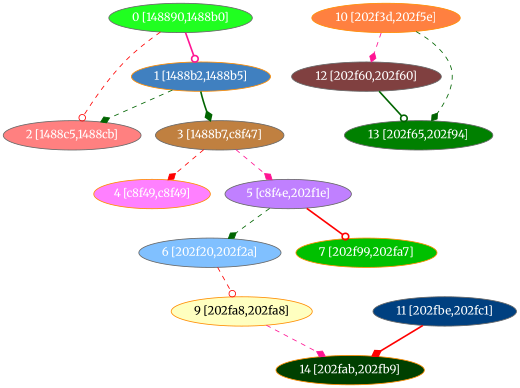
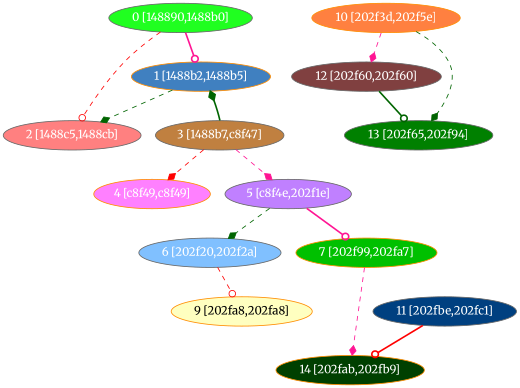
(203, 101) -> (217, 110)
(325, 221) -> (325, 221)
(291, 338) -> (359, 306)
(401, 339) -> (401, 339)
